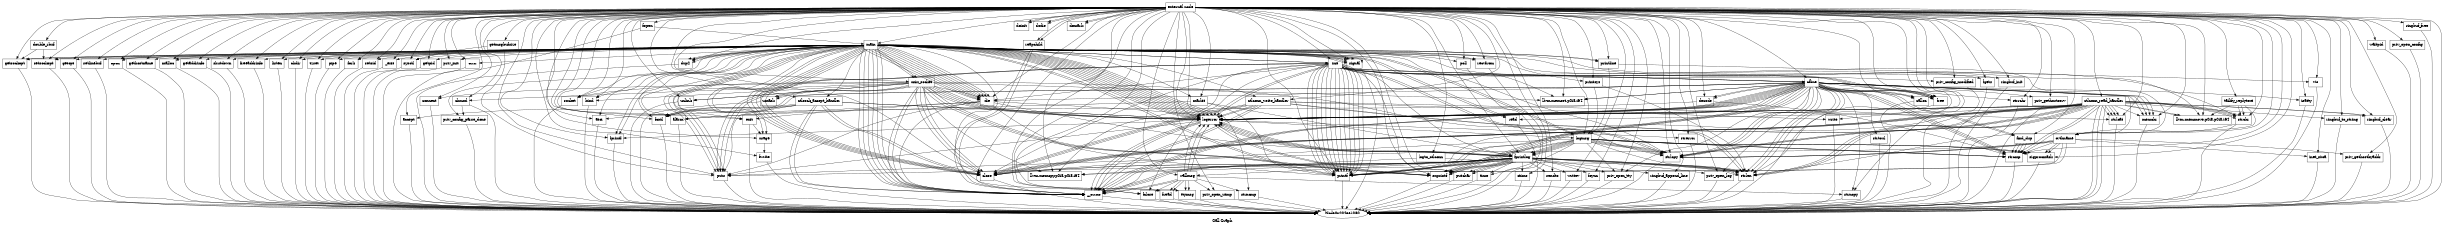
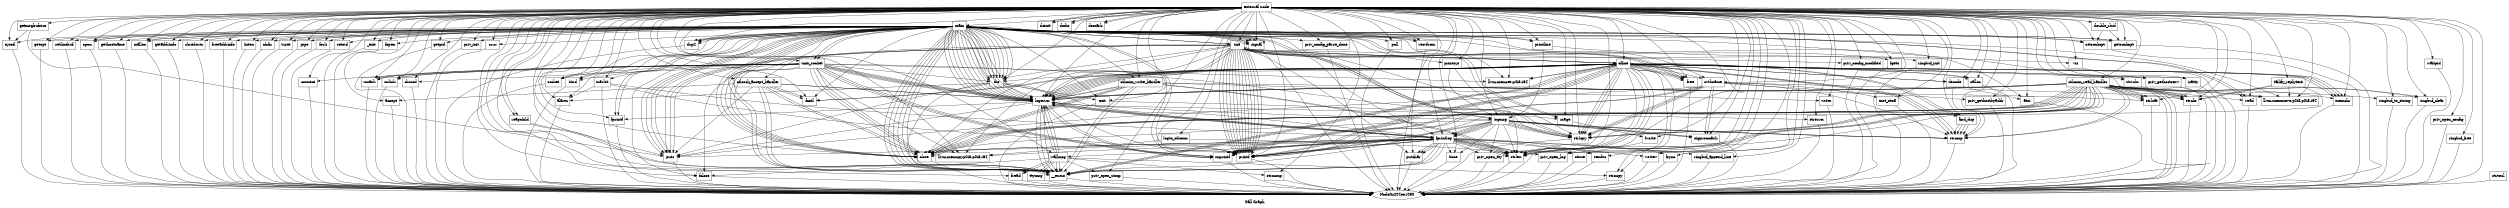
none -> (797, 11)
none -> (1792, 11)
none -> (1455, 23)
(758, 35) -> (676, 29)
(1870, 100) -> none
(463, 109) -> (1294, 24)
(2141, 130) -> (1987, 90)
(957, 212) -> (951, 190)
